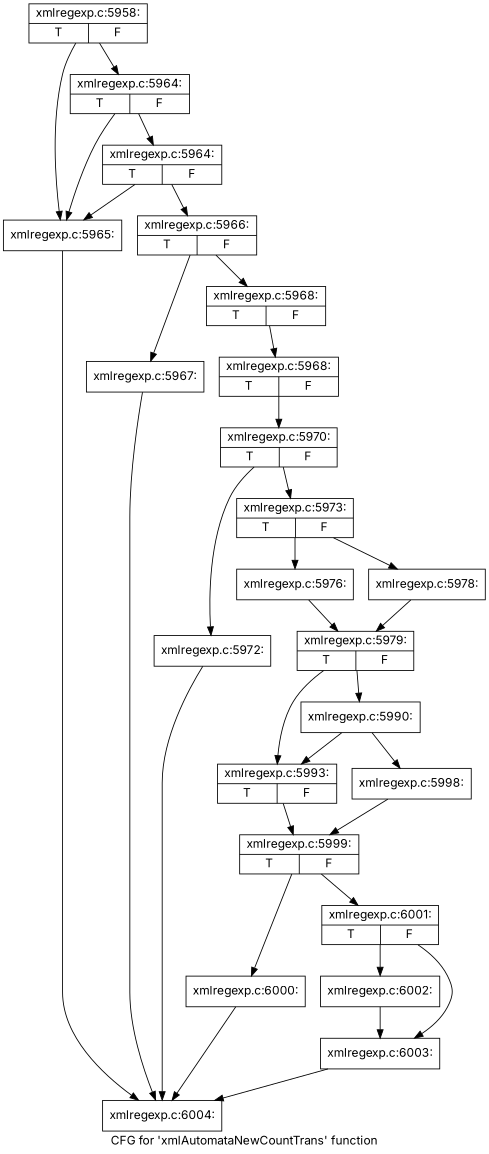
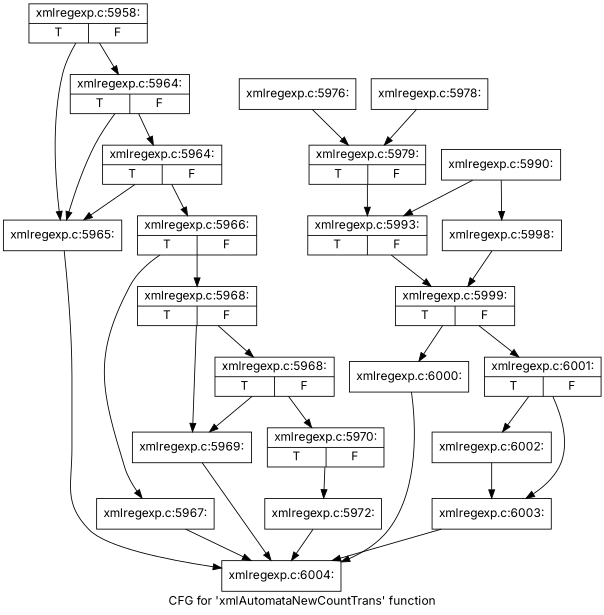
none -> (192, 447)
(295, 518) -> none
(358, 682) -> none
